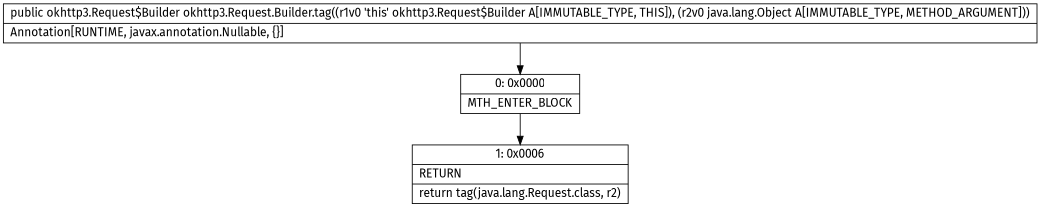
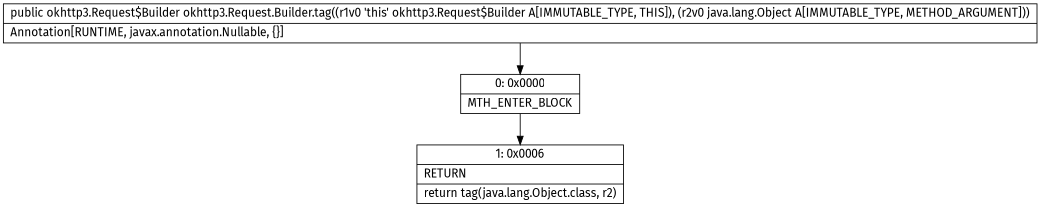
(520, 193) -> (520, 193)
